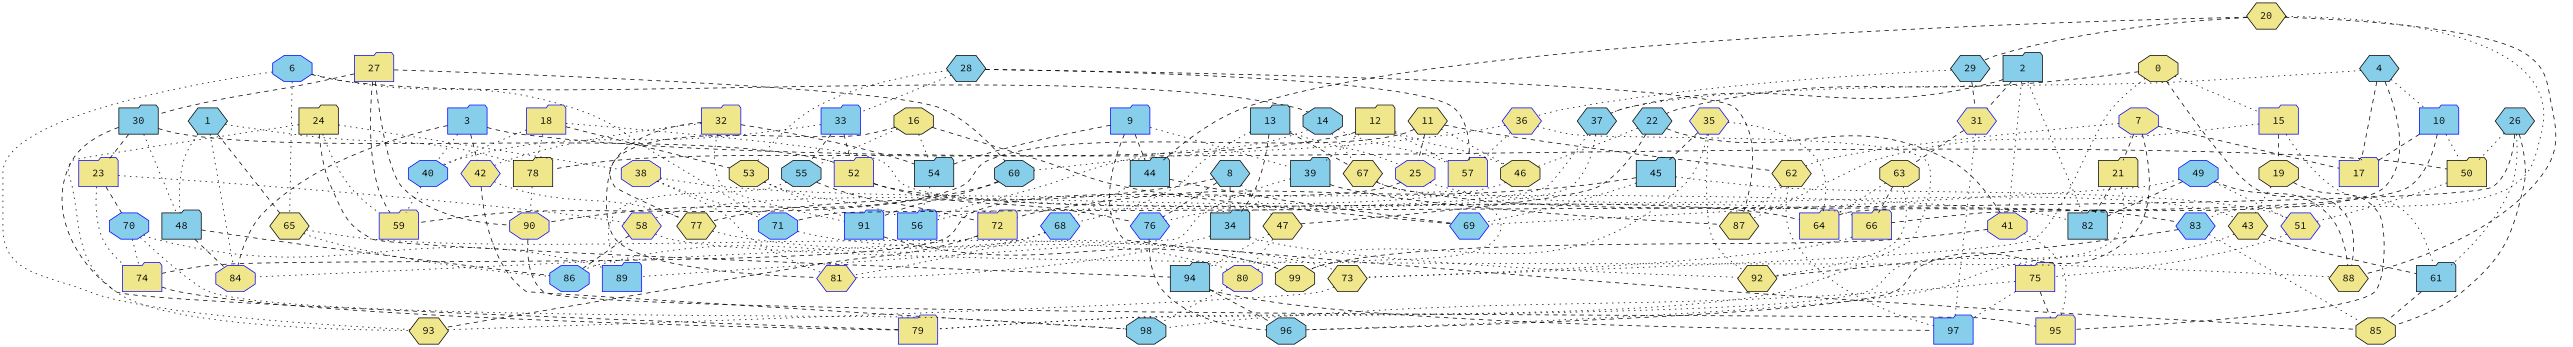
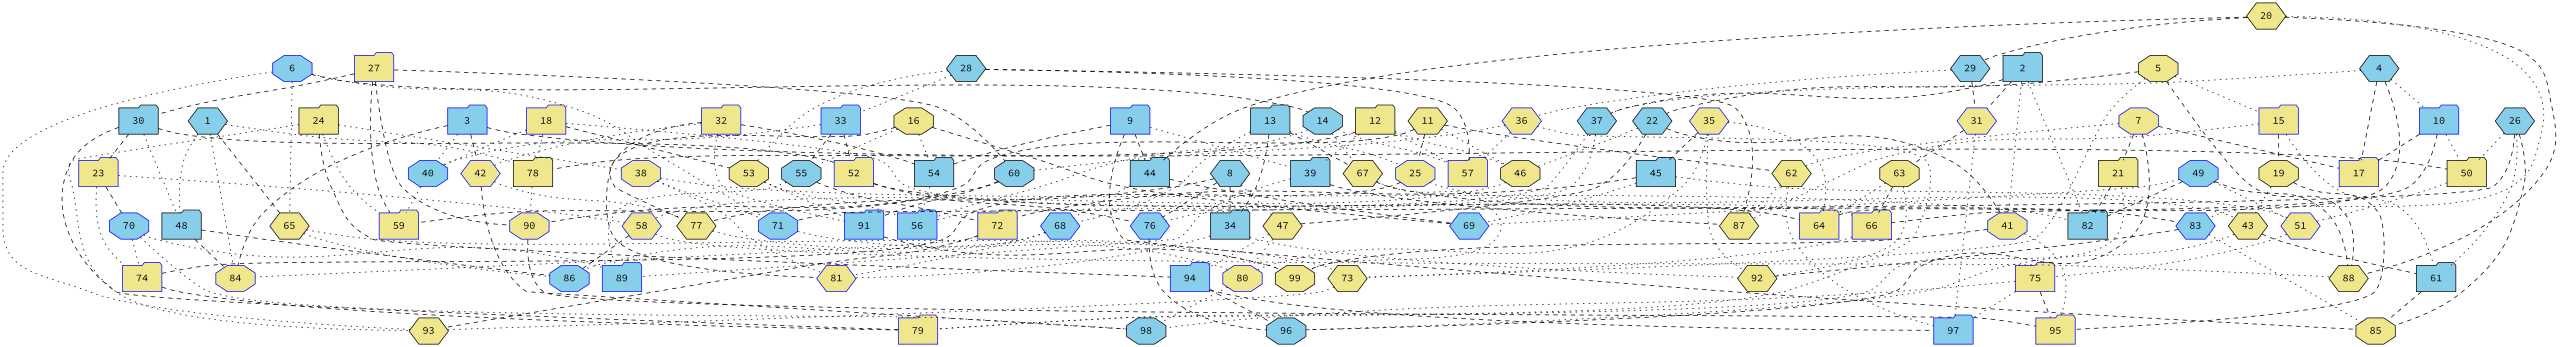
(2158, 69) -> (2158, 69)
(1190, 279) -> (1190, 279)
